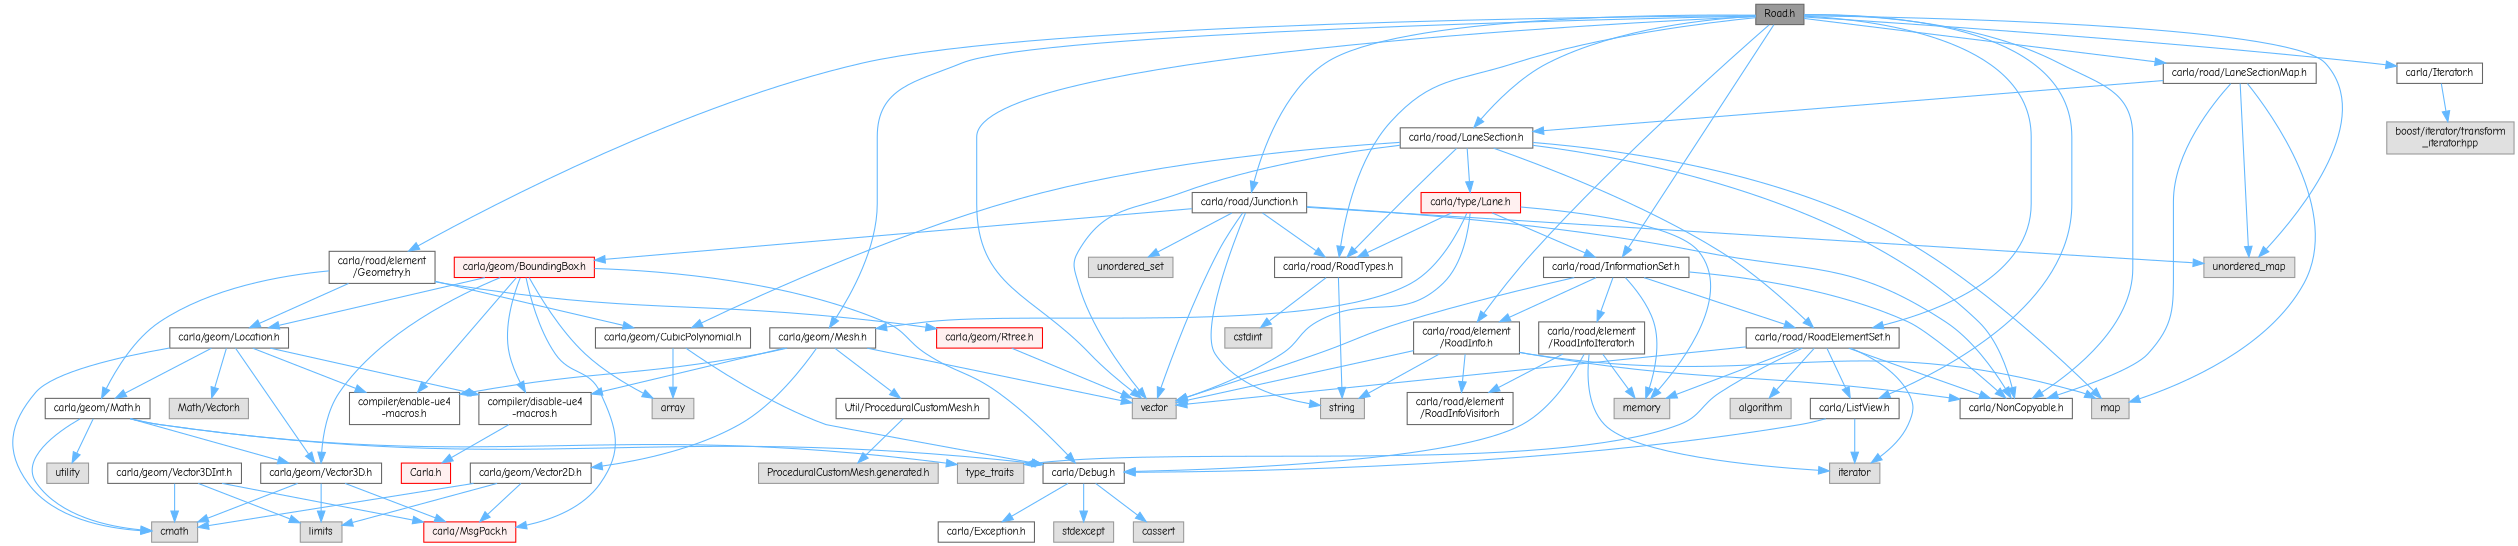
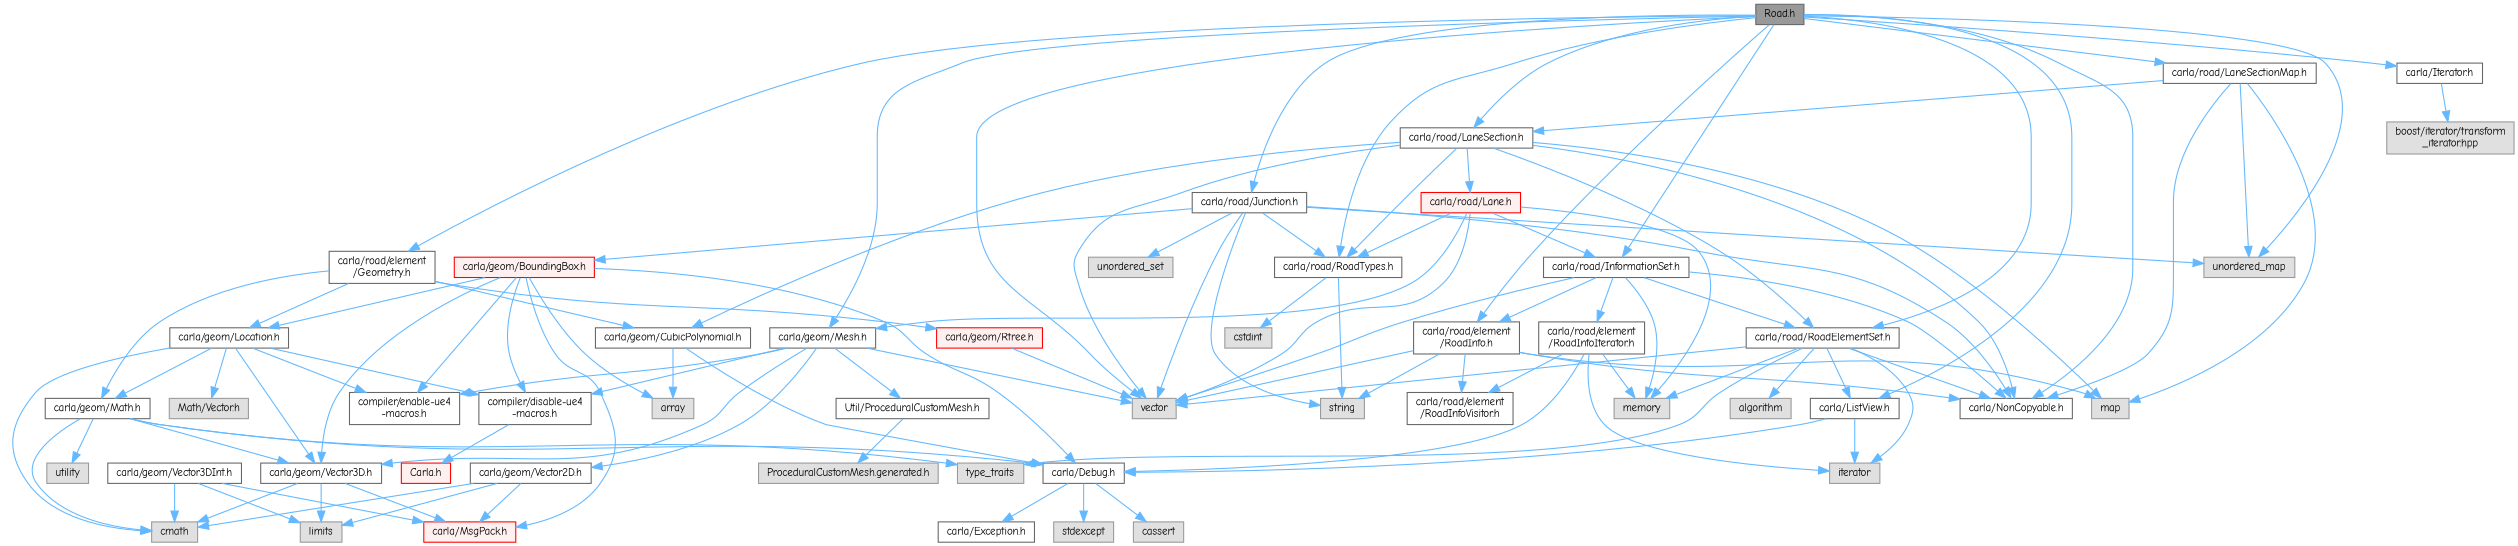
(1471, 203) -> (1471, 203)
none -> (604, 455)
